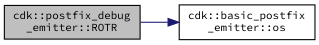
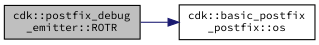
(247, 22) -> (247, 22)
